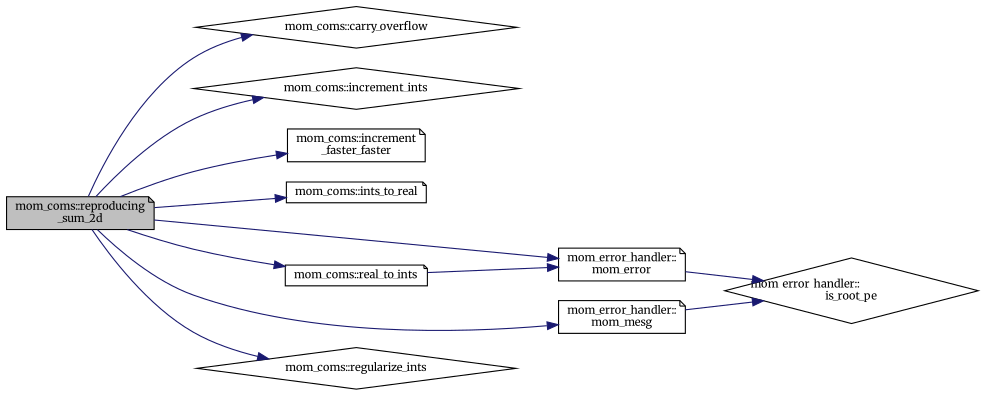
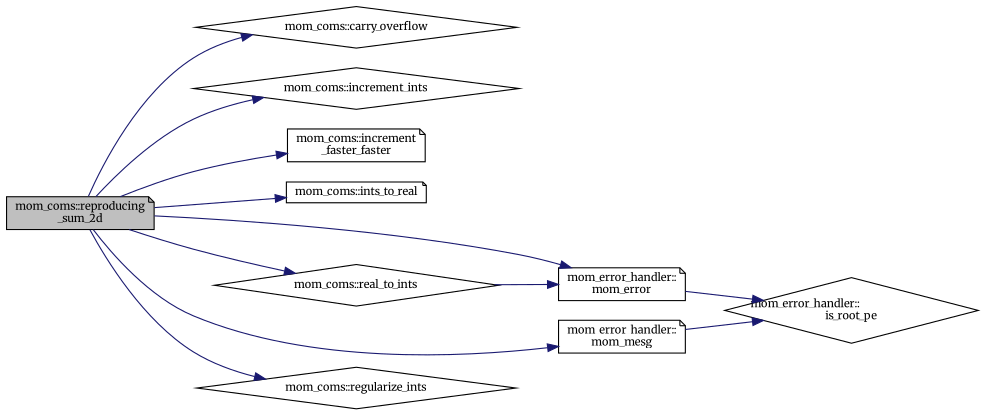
(356, 275) -> (356, 285)
